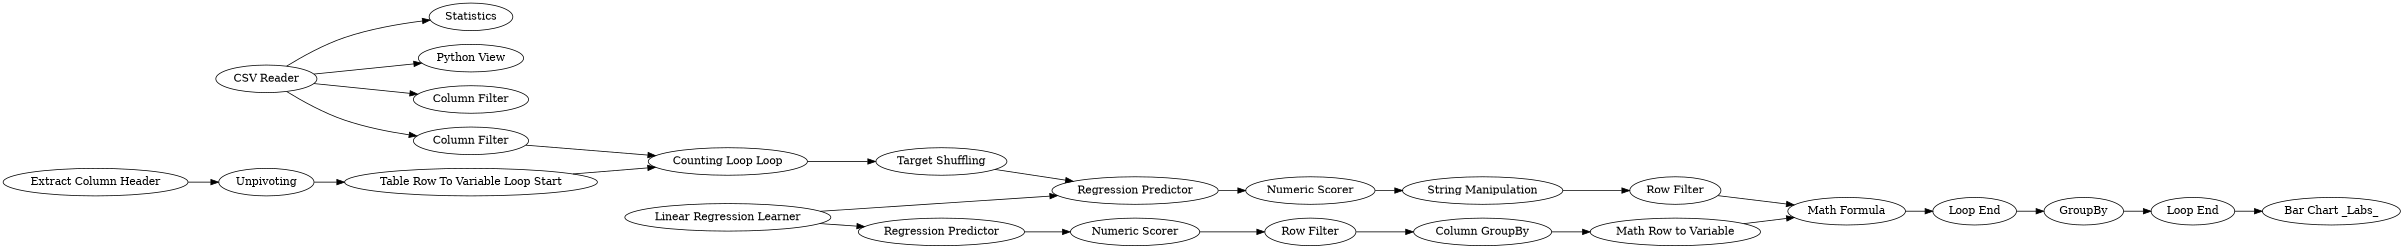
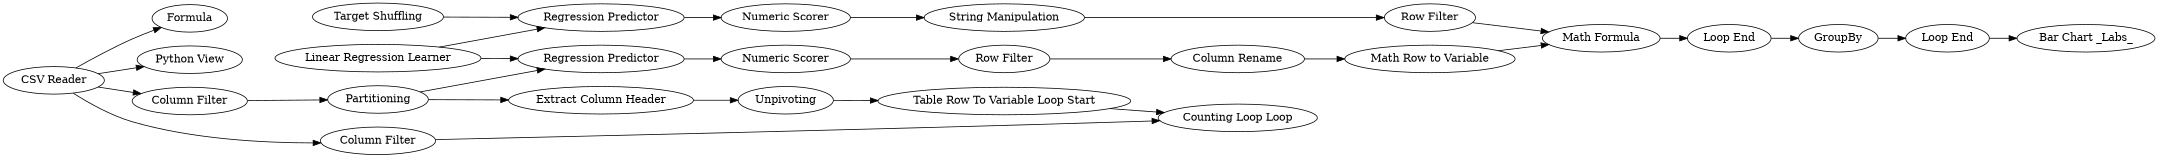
(471, 17) -> (190, 18)
none -> (378, 99)
(838, 161) -> none
(1483, 232) -> (1238, 59)
